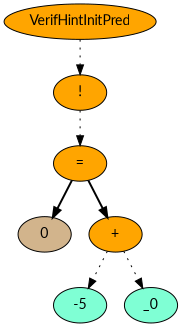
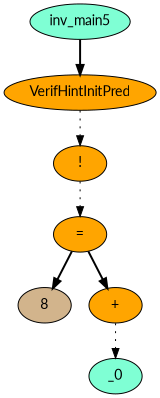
none -> (80, 22)
(45, 234) -> (45, 305)
(80, 305) -> none
